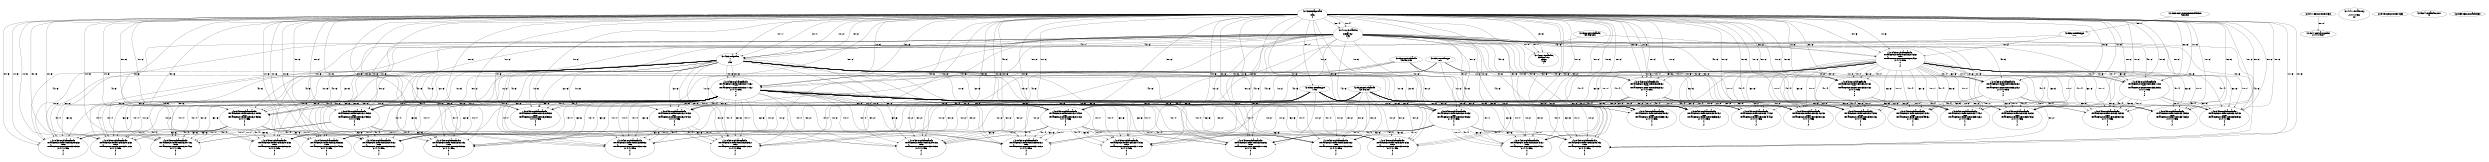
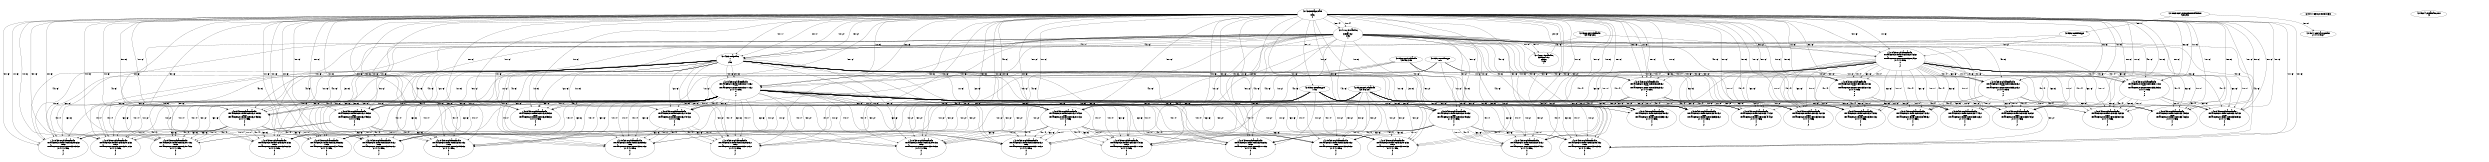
(2354, 14) -> none
(2390, 14) -> none
(2467, 14) -> none
(1442, 17) -> (1453, 19)
(2318, 23) -> (2262, 17)
